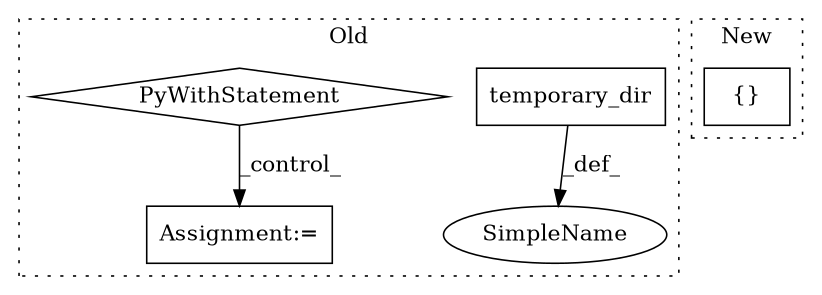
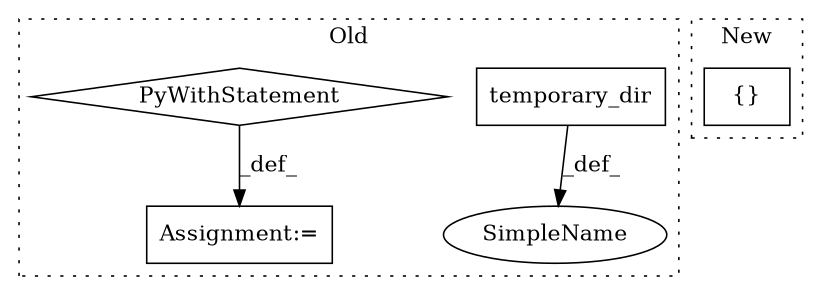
(290, 166) -> (269, 166)
